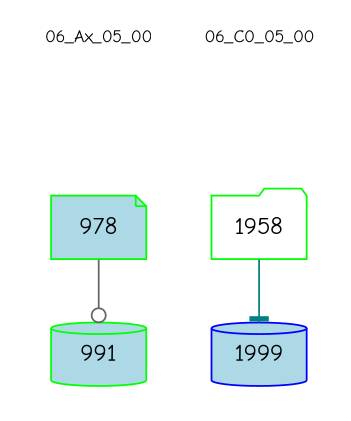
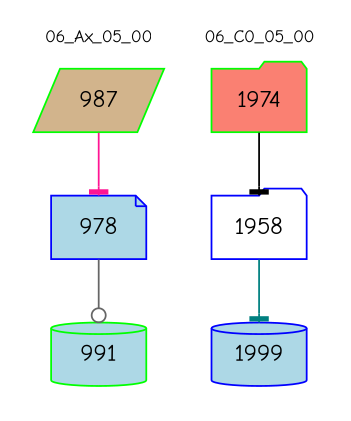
none -> (99, 100)
none -> (259, 100)
(99, 227) -> (99, 227)
(259, 227) -> (259, 227)
